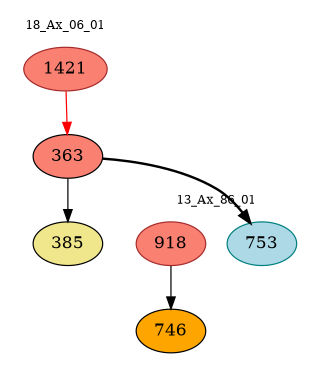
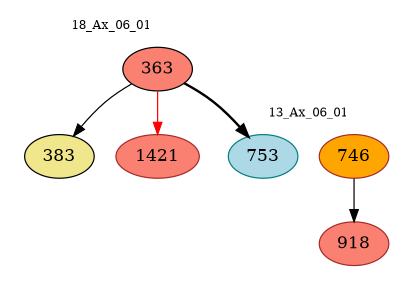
(67, 107) -> (158, 107)
(216, 201) -> (309, 113)
(68, 244) -> (59, 156)
(171, 281) -> (354, 194)
(171, 331) -> (354, 156)
